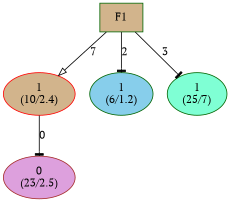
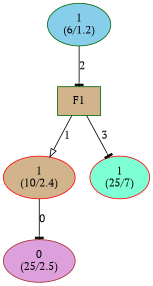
(121, 50) -> (79, 64)
(93, 52) -> (67, 136)
(197, 94) -> (120, 177)
(39, 177) -> (39, 261)
